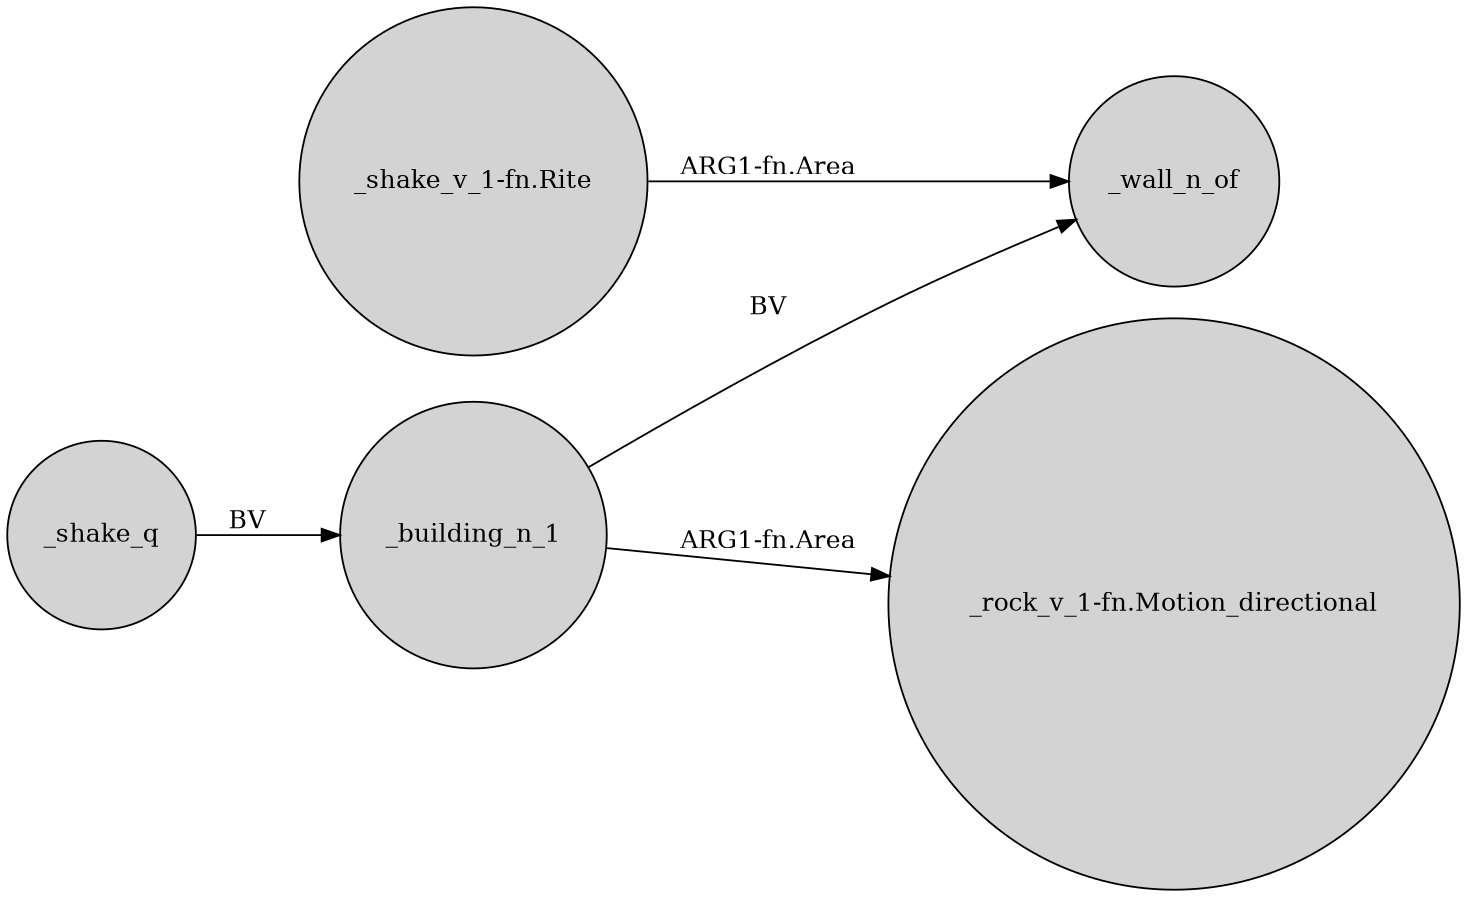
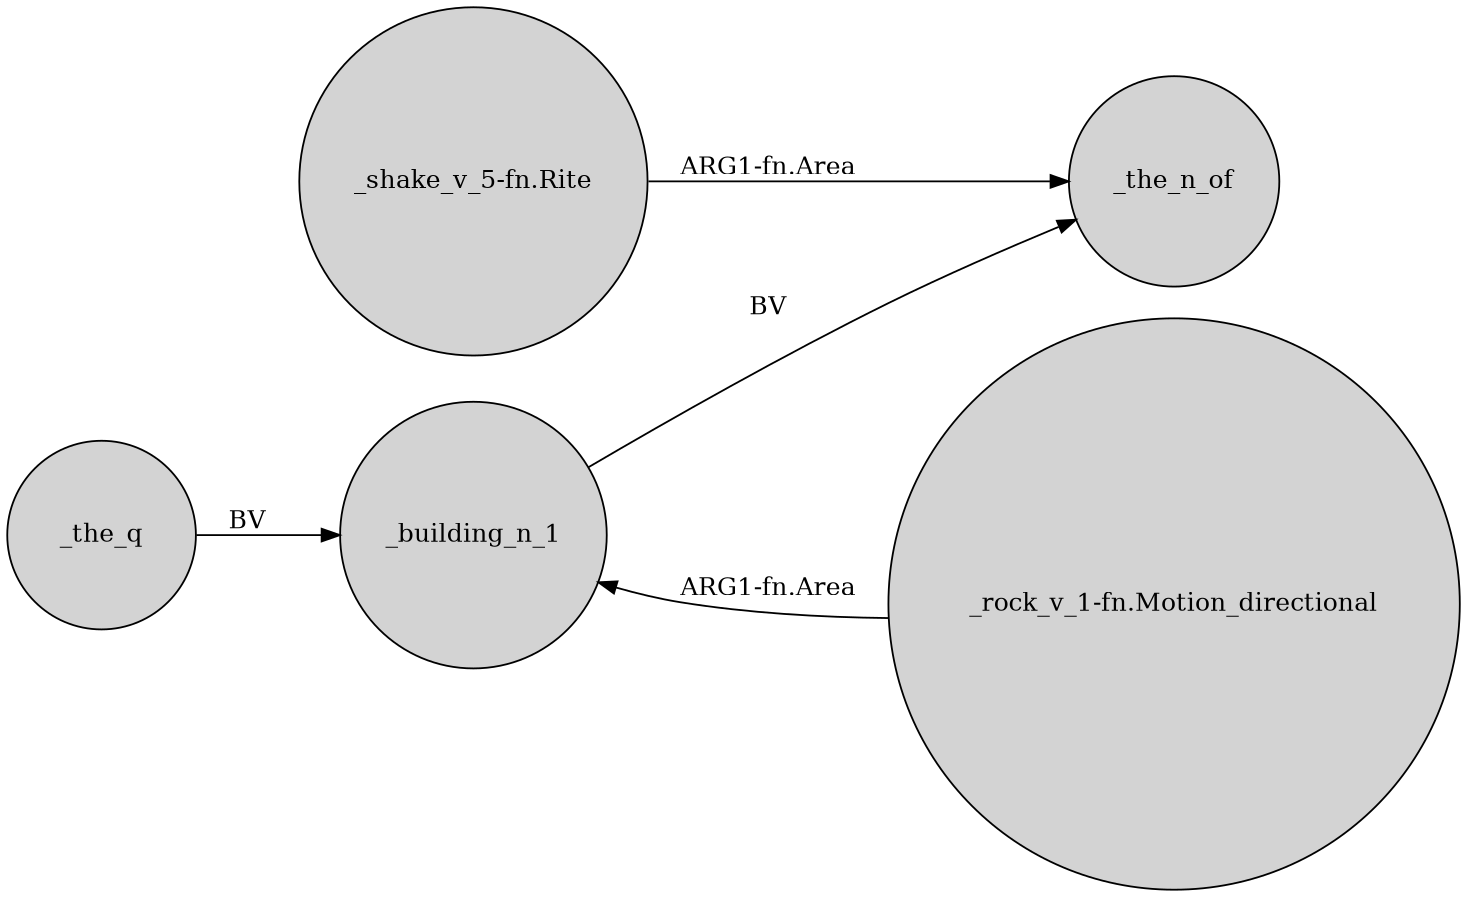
(473, 181) -> (473, 181)
(1174, 181) -> (1174, 181)
(102, 535) -> (102, 535)
(739, 561) -> (751, 611)
